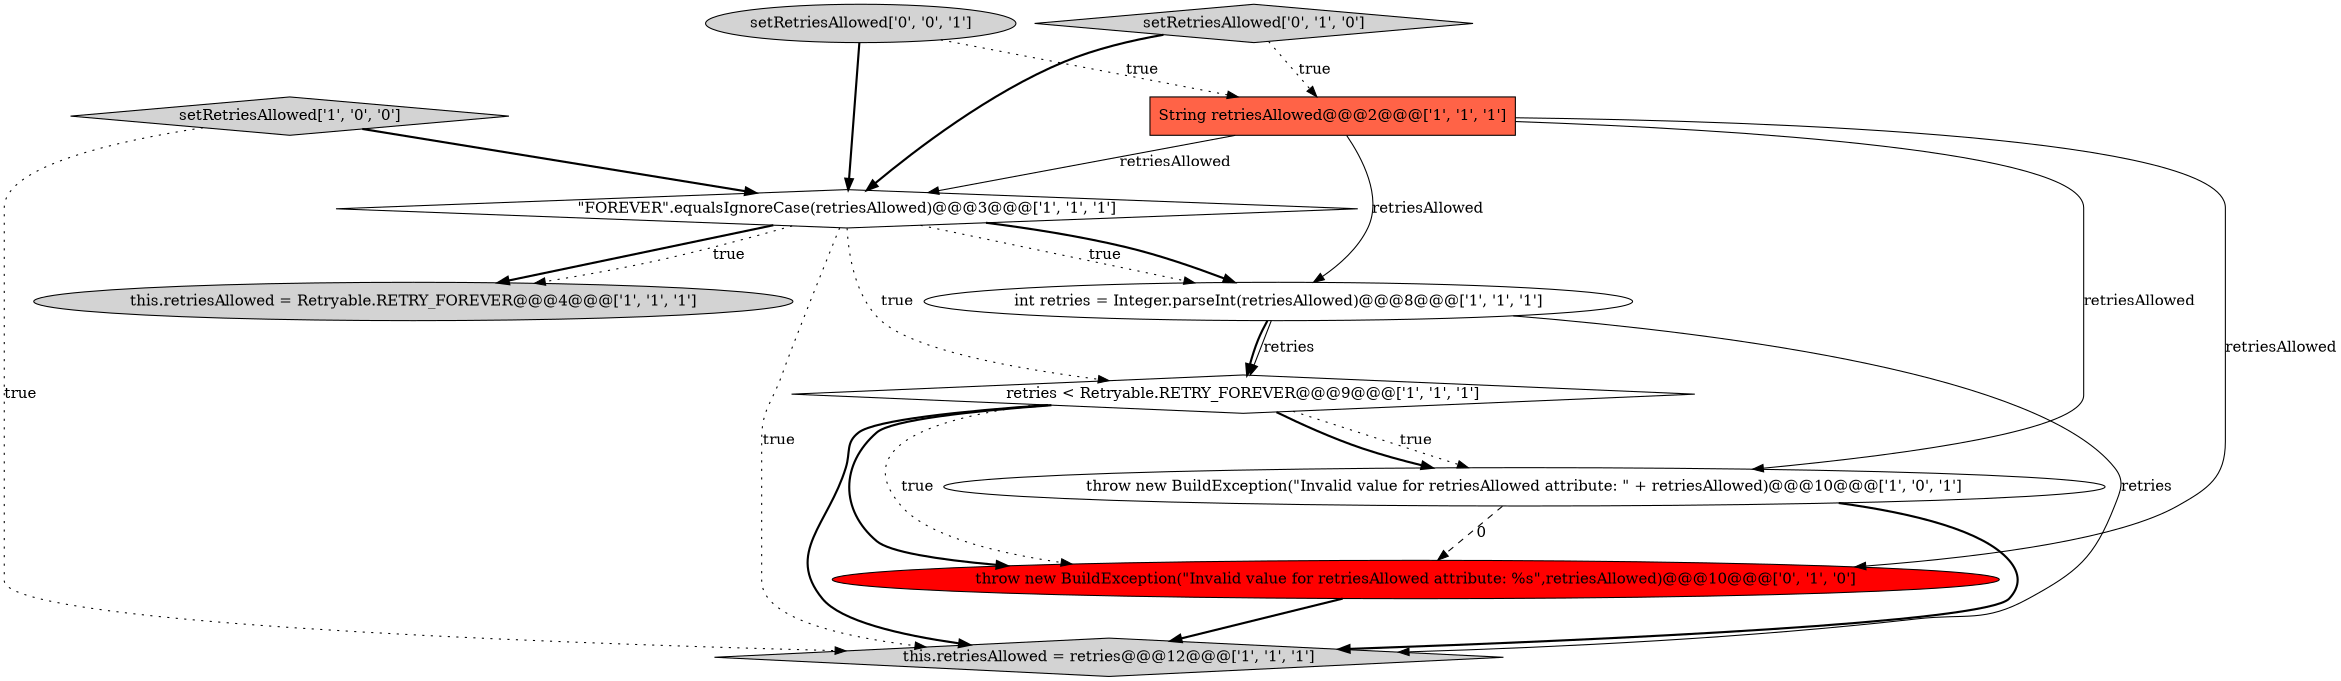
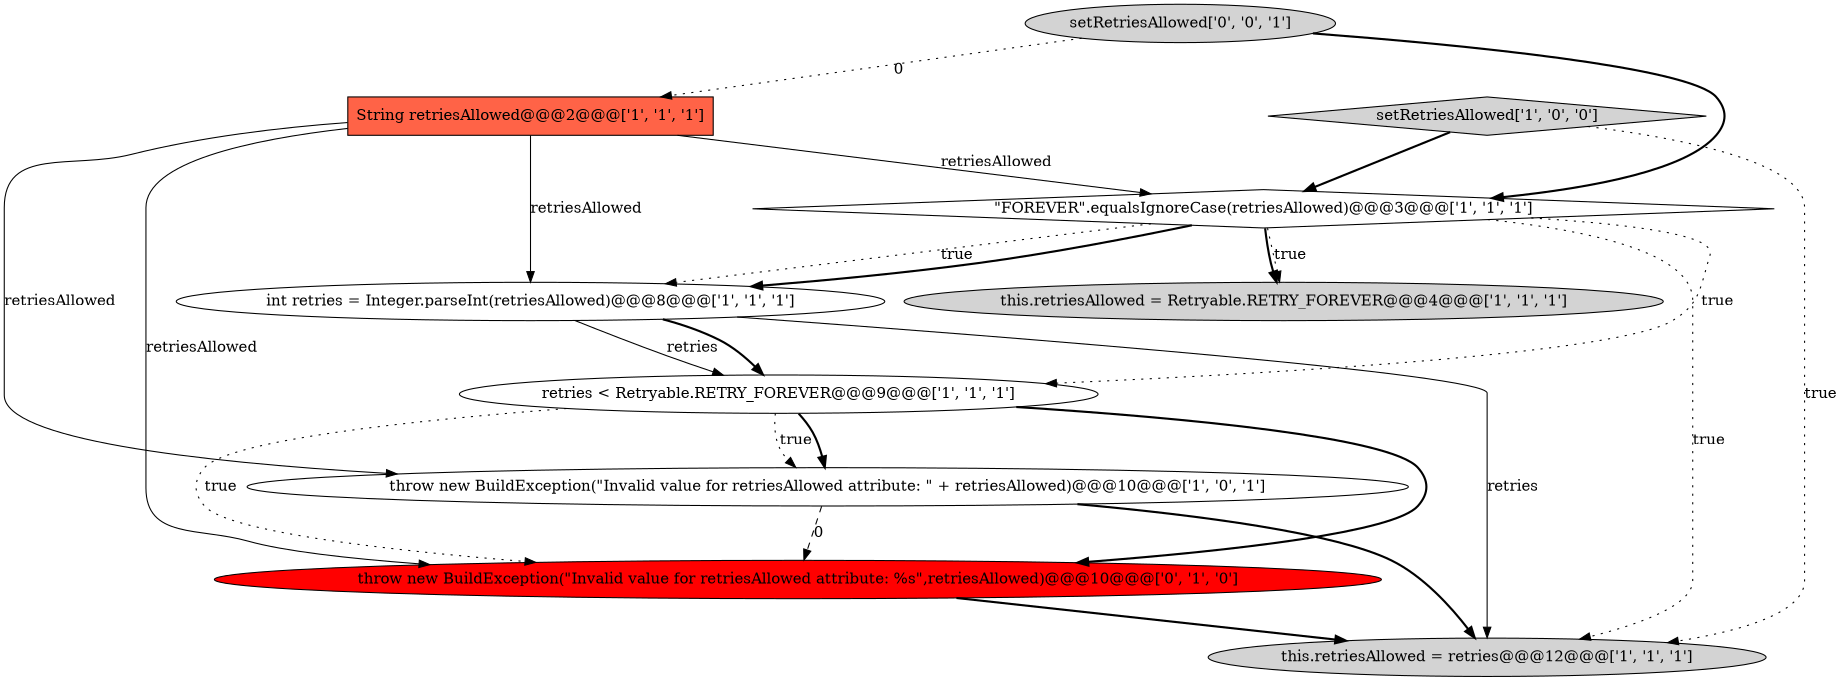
(1254, 23) -> none
(1143, 70) -> (899, 70)
(1243, 394) -> (779, 394)
(835, 494) -> none
(1109, 657) -> (1487, 657)
